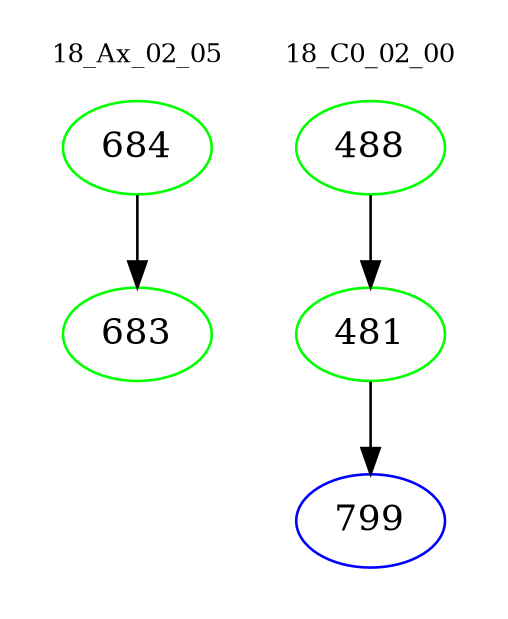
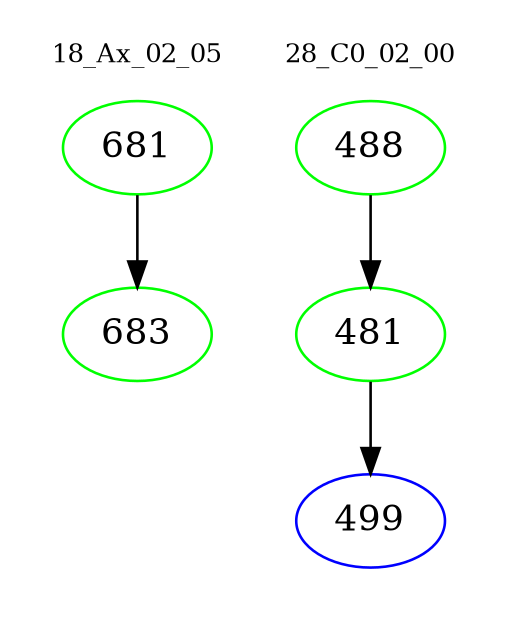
(371, 56) -> (371, 56)
(137, 148) -> (137, 148)
(371, 521) -> (371, 521)
